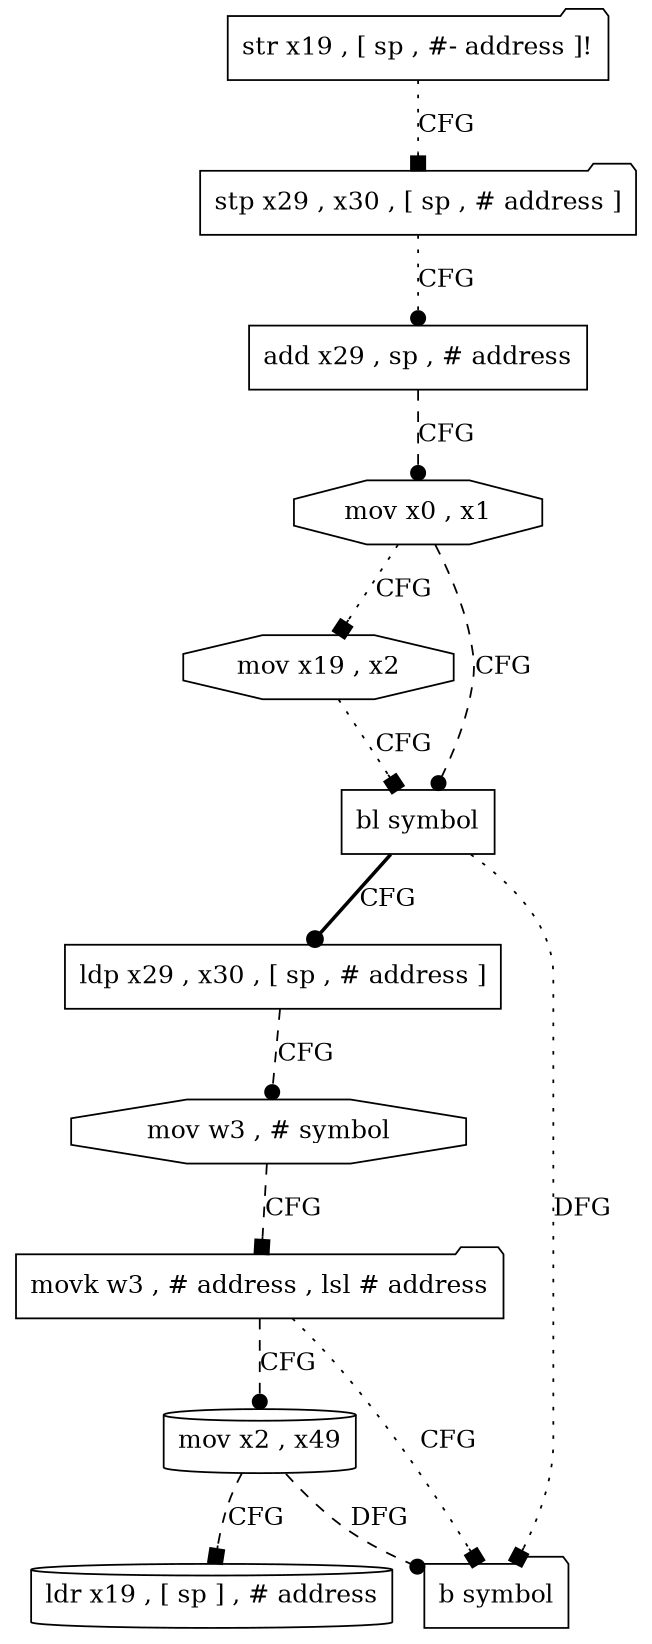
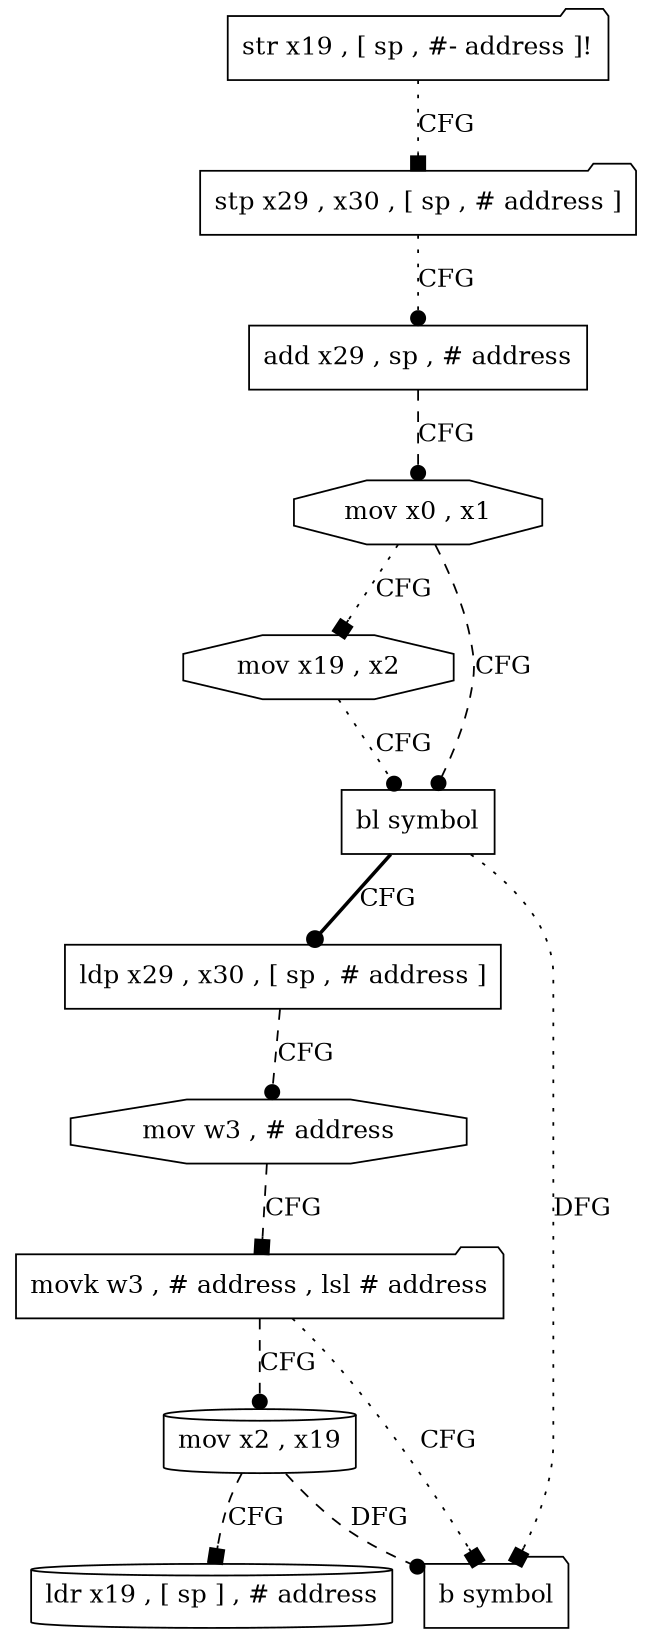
(364, 738) -> (364, 738)
(269, 1132) -> (269, 1132)
(260, 1441) -> (260, 1441)
